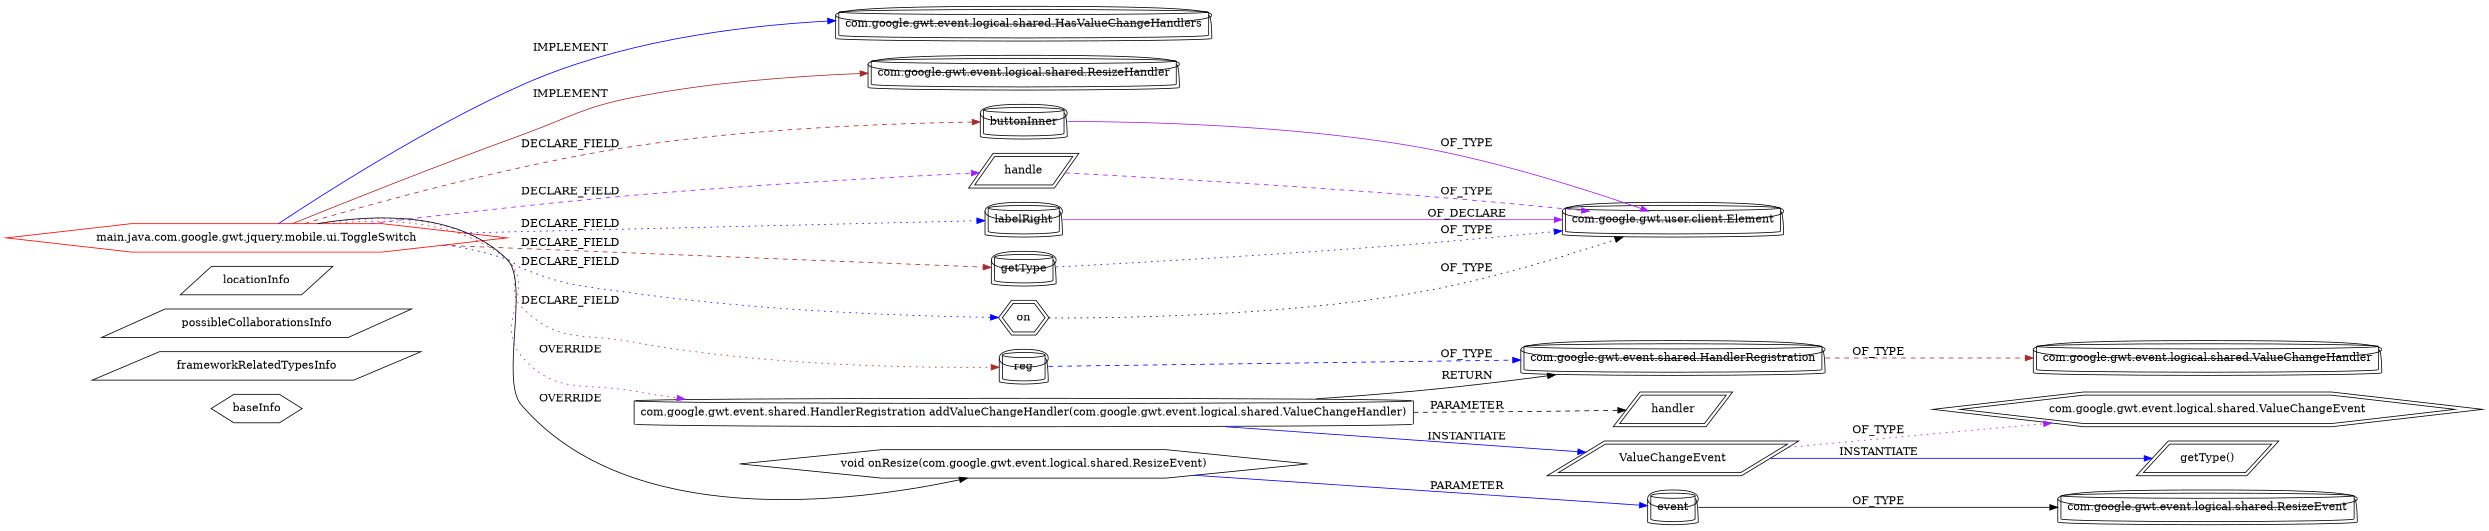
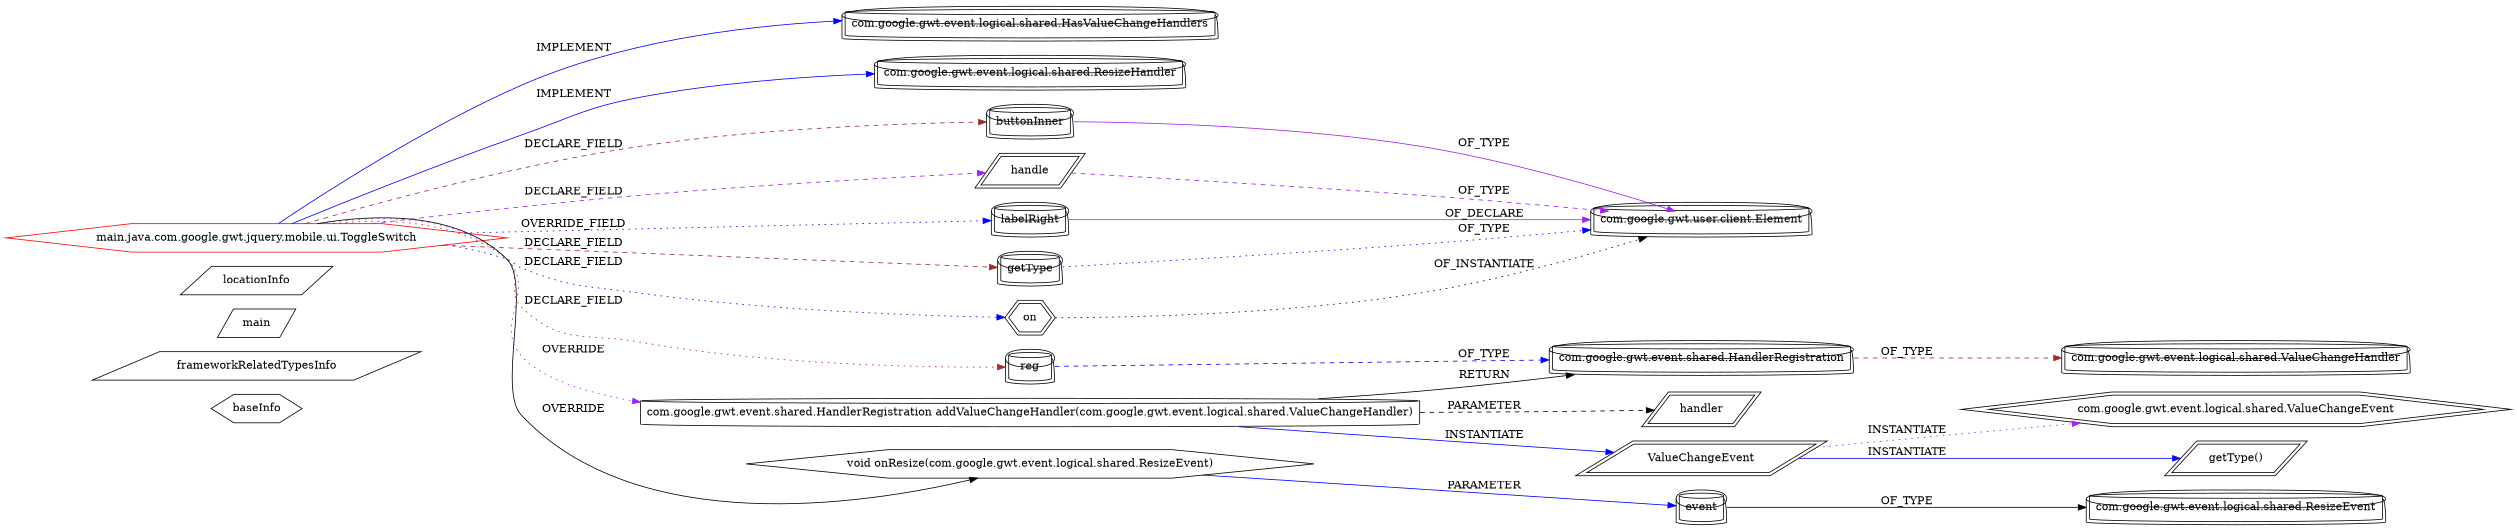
(568, 117) -> (571, 116)
(571, 224) -> (574, 224)
(1467, 268) -> (1484, 264)
(257, 323) -> (257, 323)
(1879, 430) -> (1907, 430)
